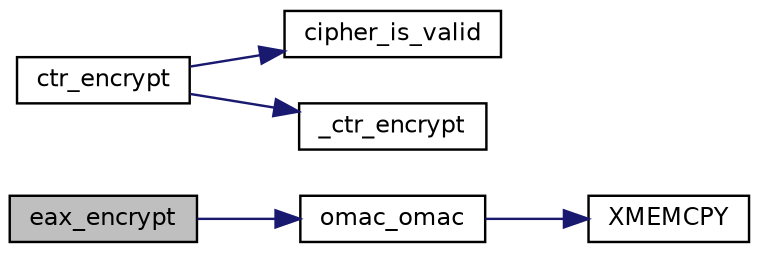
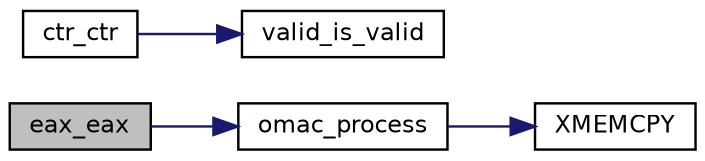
(393, 34) -> (343, 34)
(103, 80) -> (80, 34)
(393, 126) -> none
(103, 219) -> (80, 126)
(393, 219) -> (343, 126)
